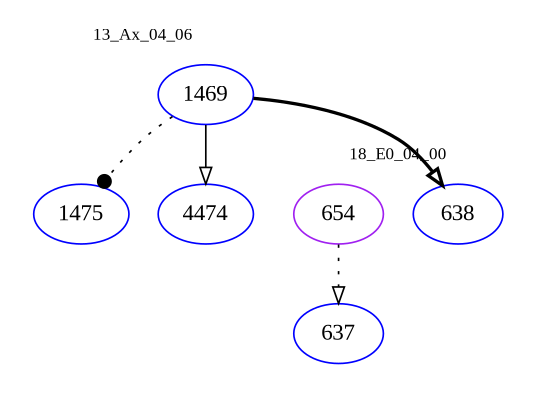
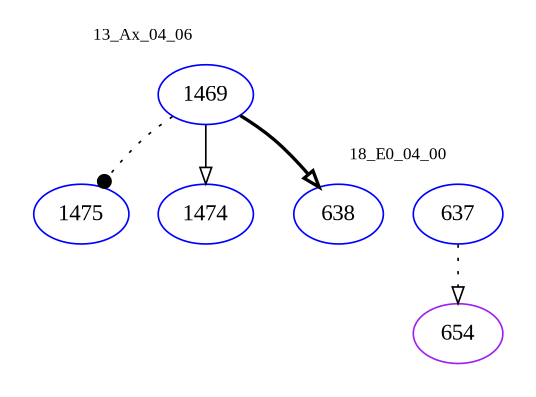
(206, 214) -> (206, 214)
(339, 266) -> (458, 266)
